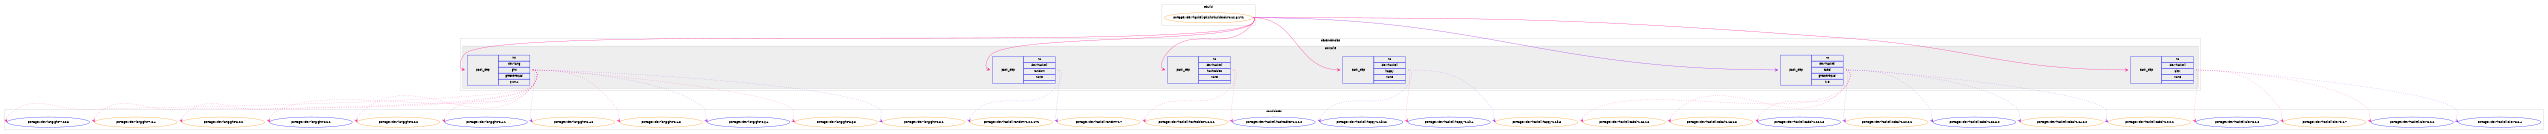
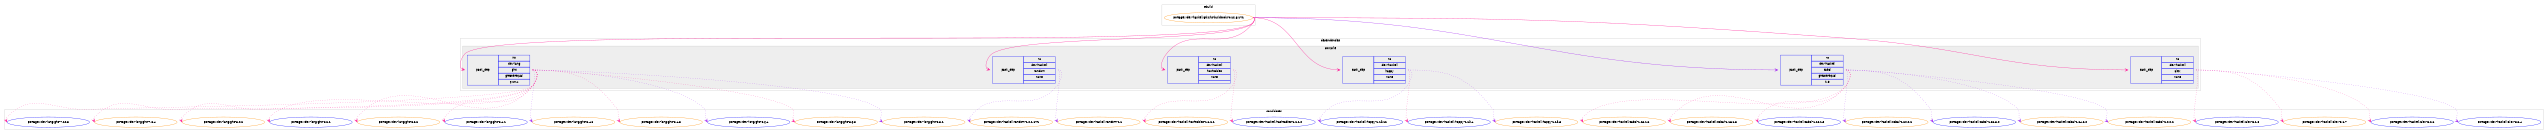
(1099, 122) -> (1099, 122)
